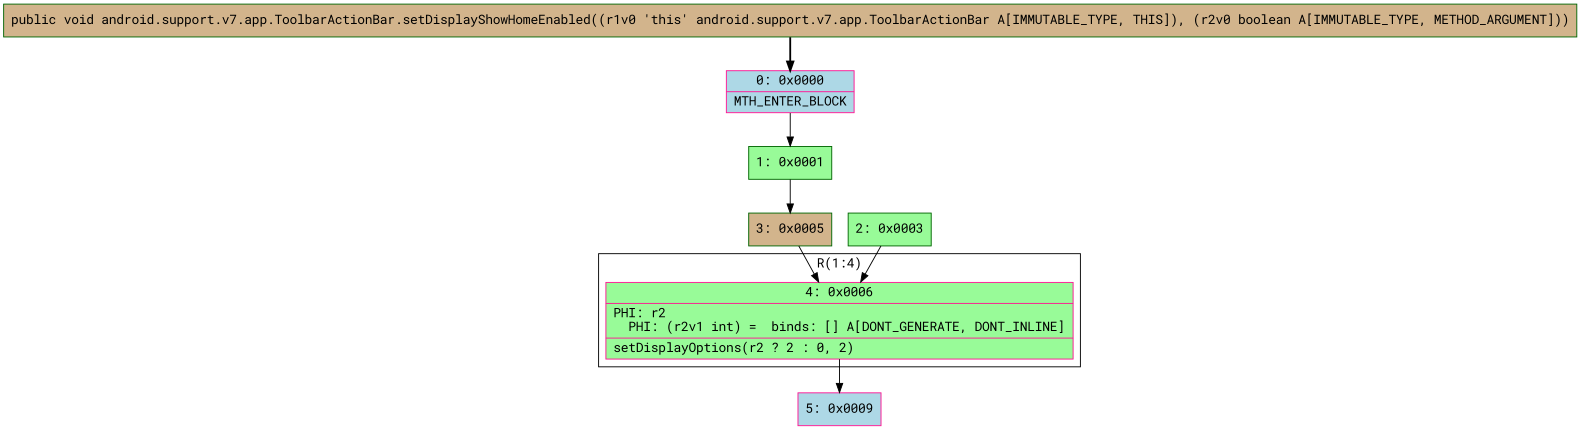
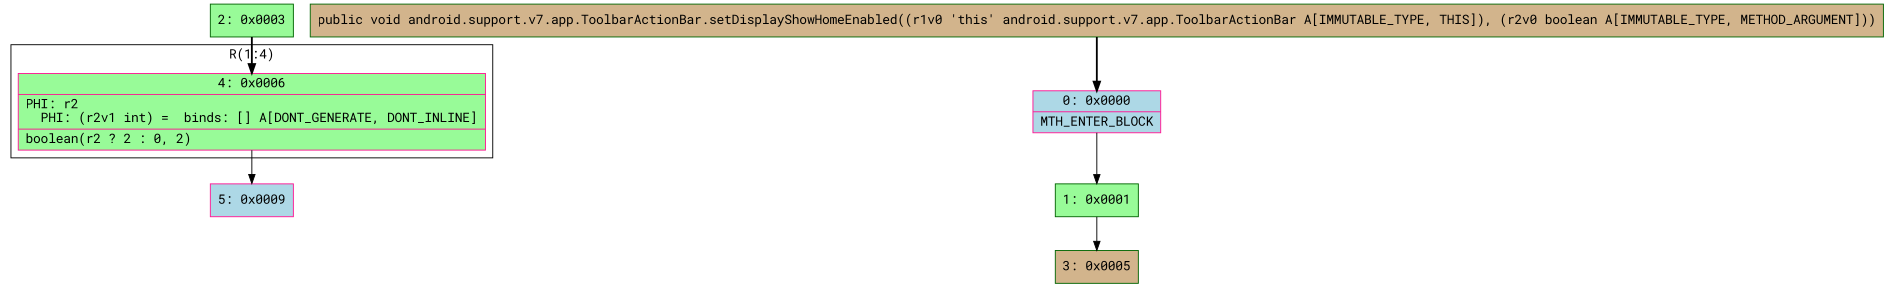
(807, 260) -> none
(873, 260) -> (252, 50)
(734, 348) -> (109, 139)
